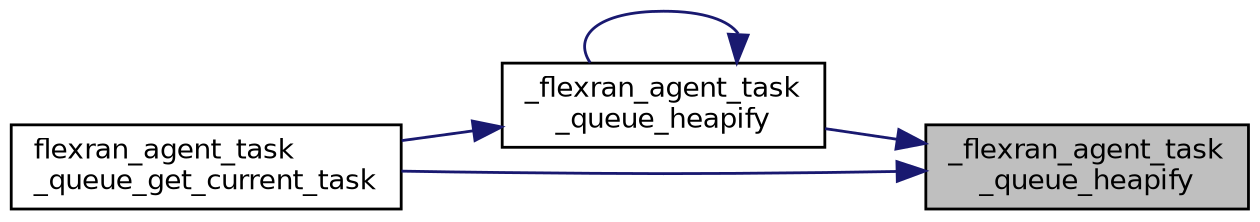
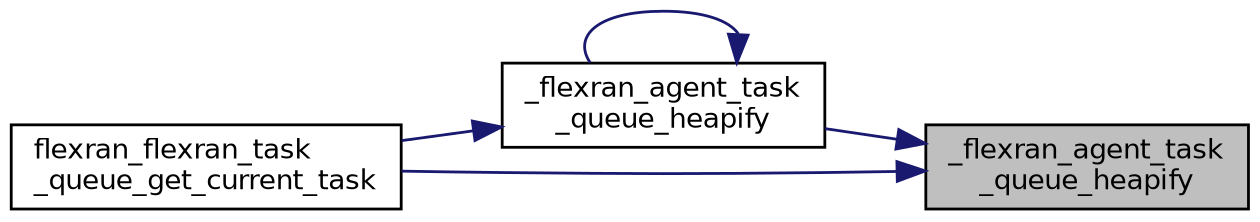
(206, 167) -> (206, 167)
